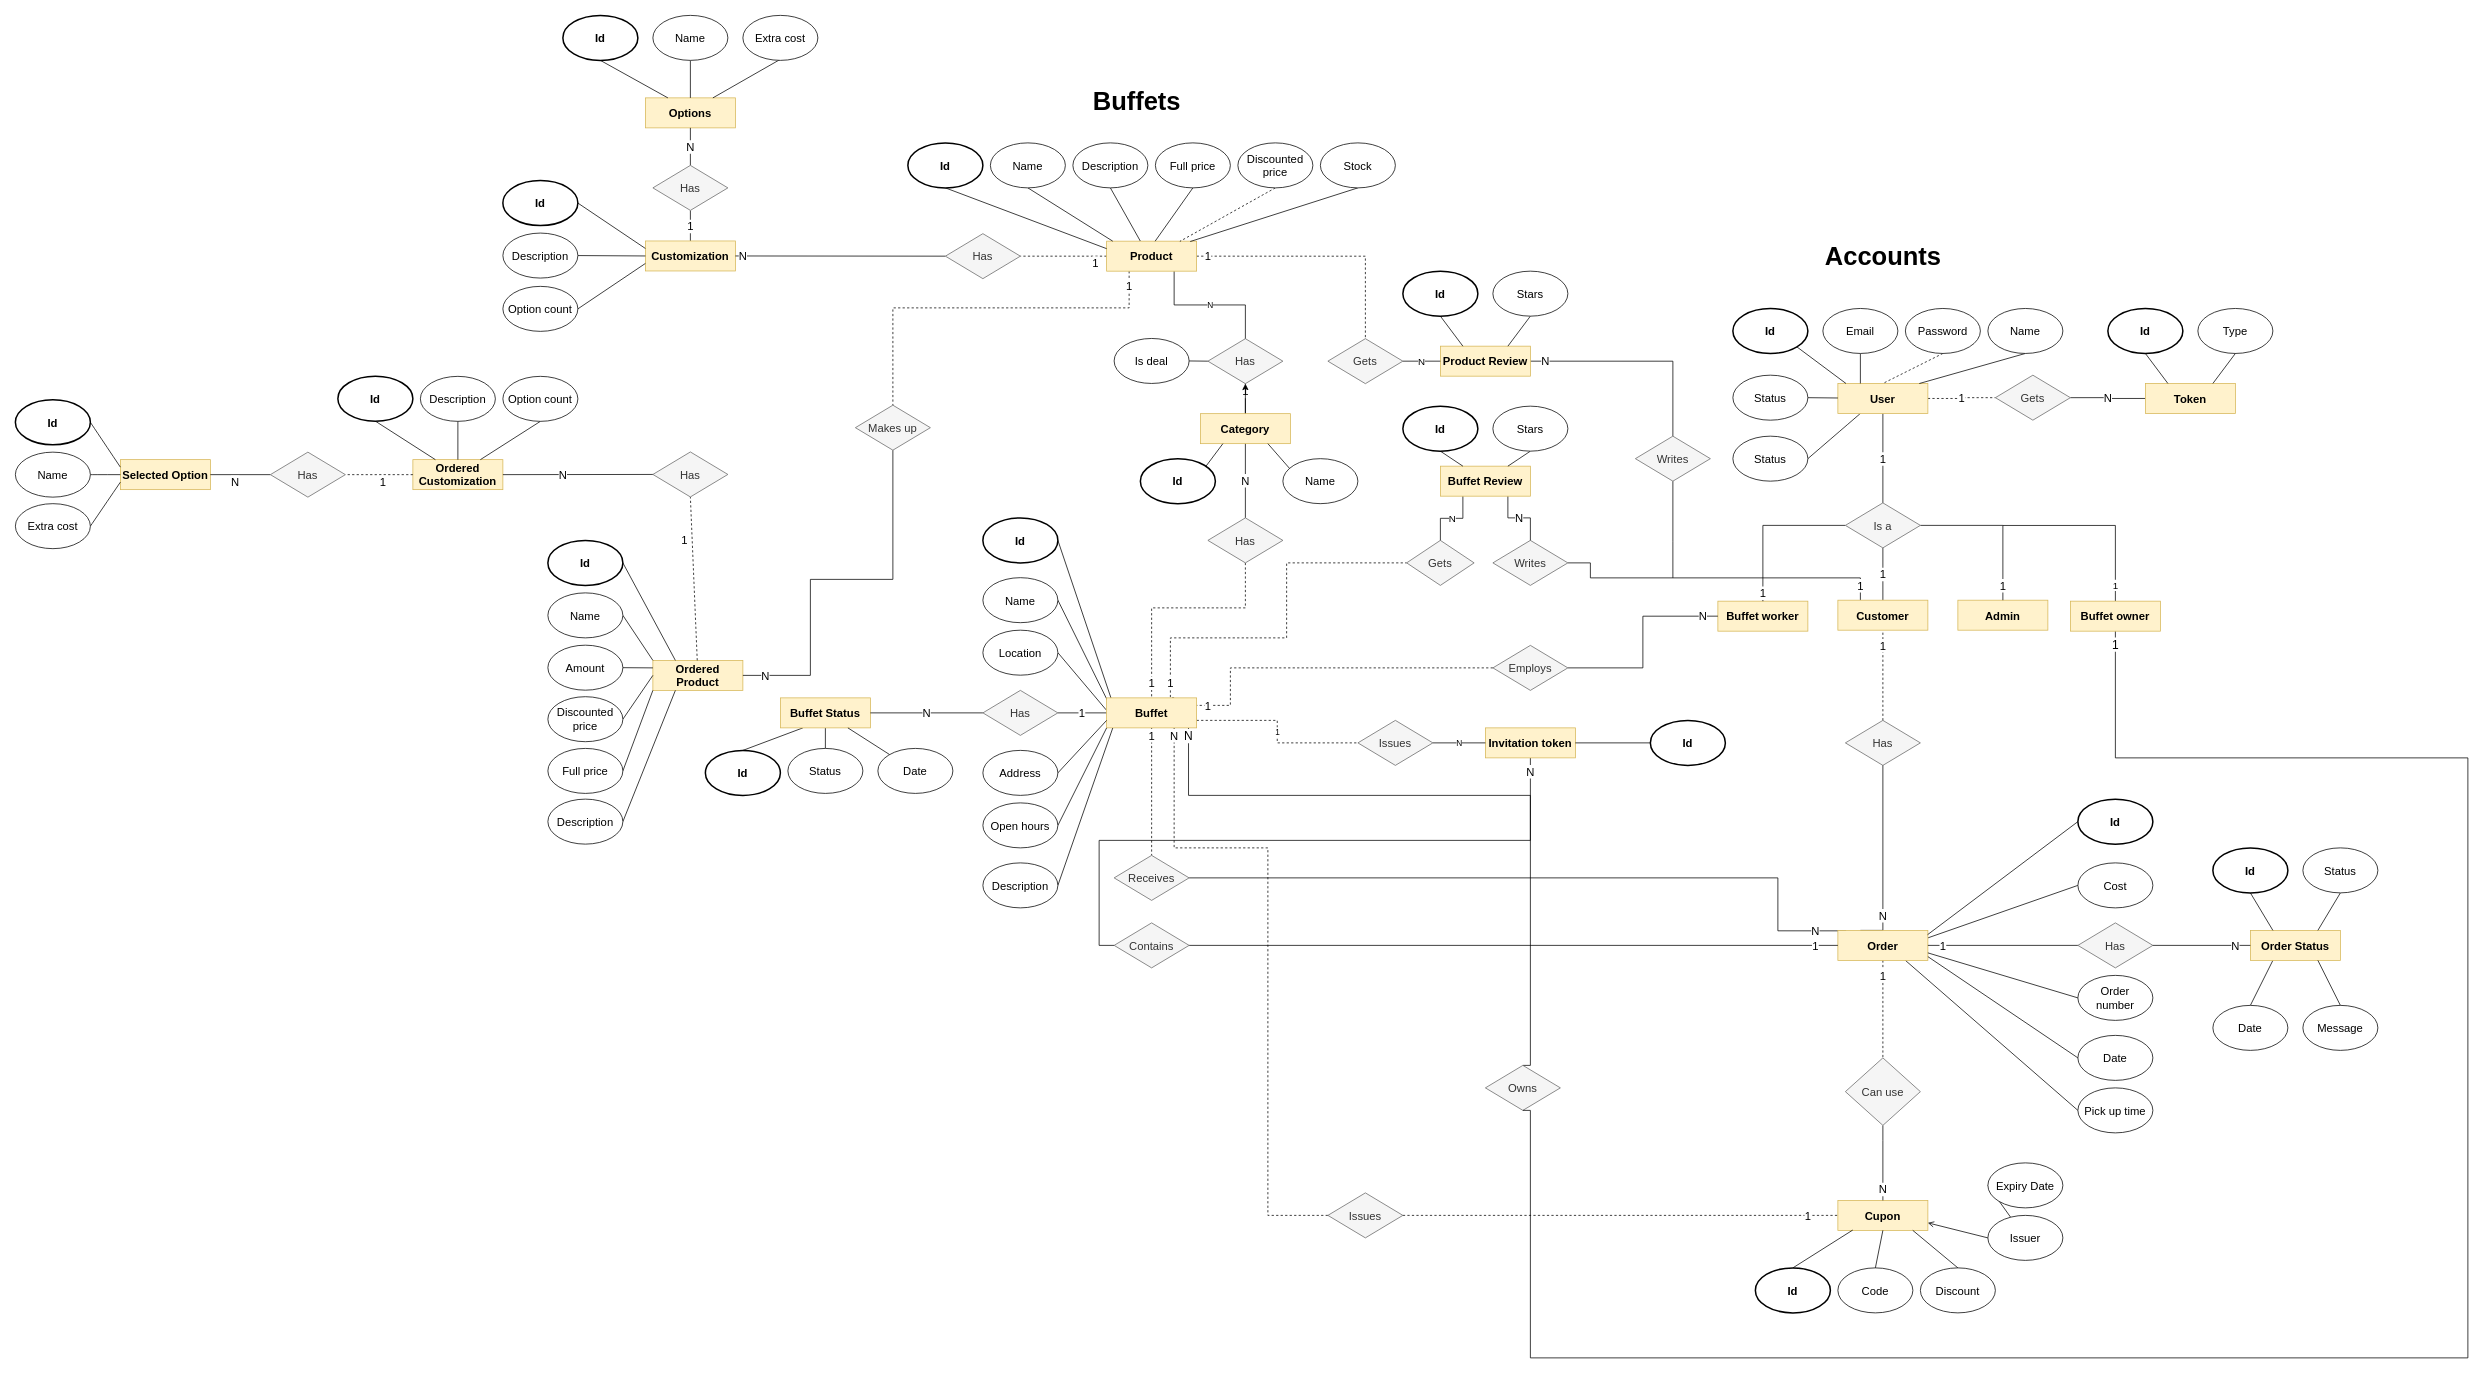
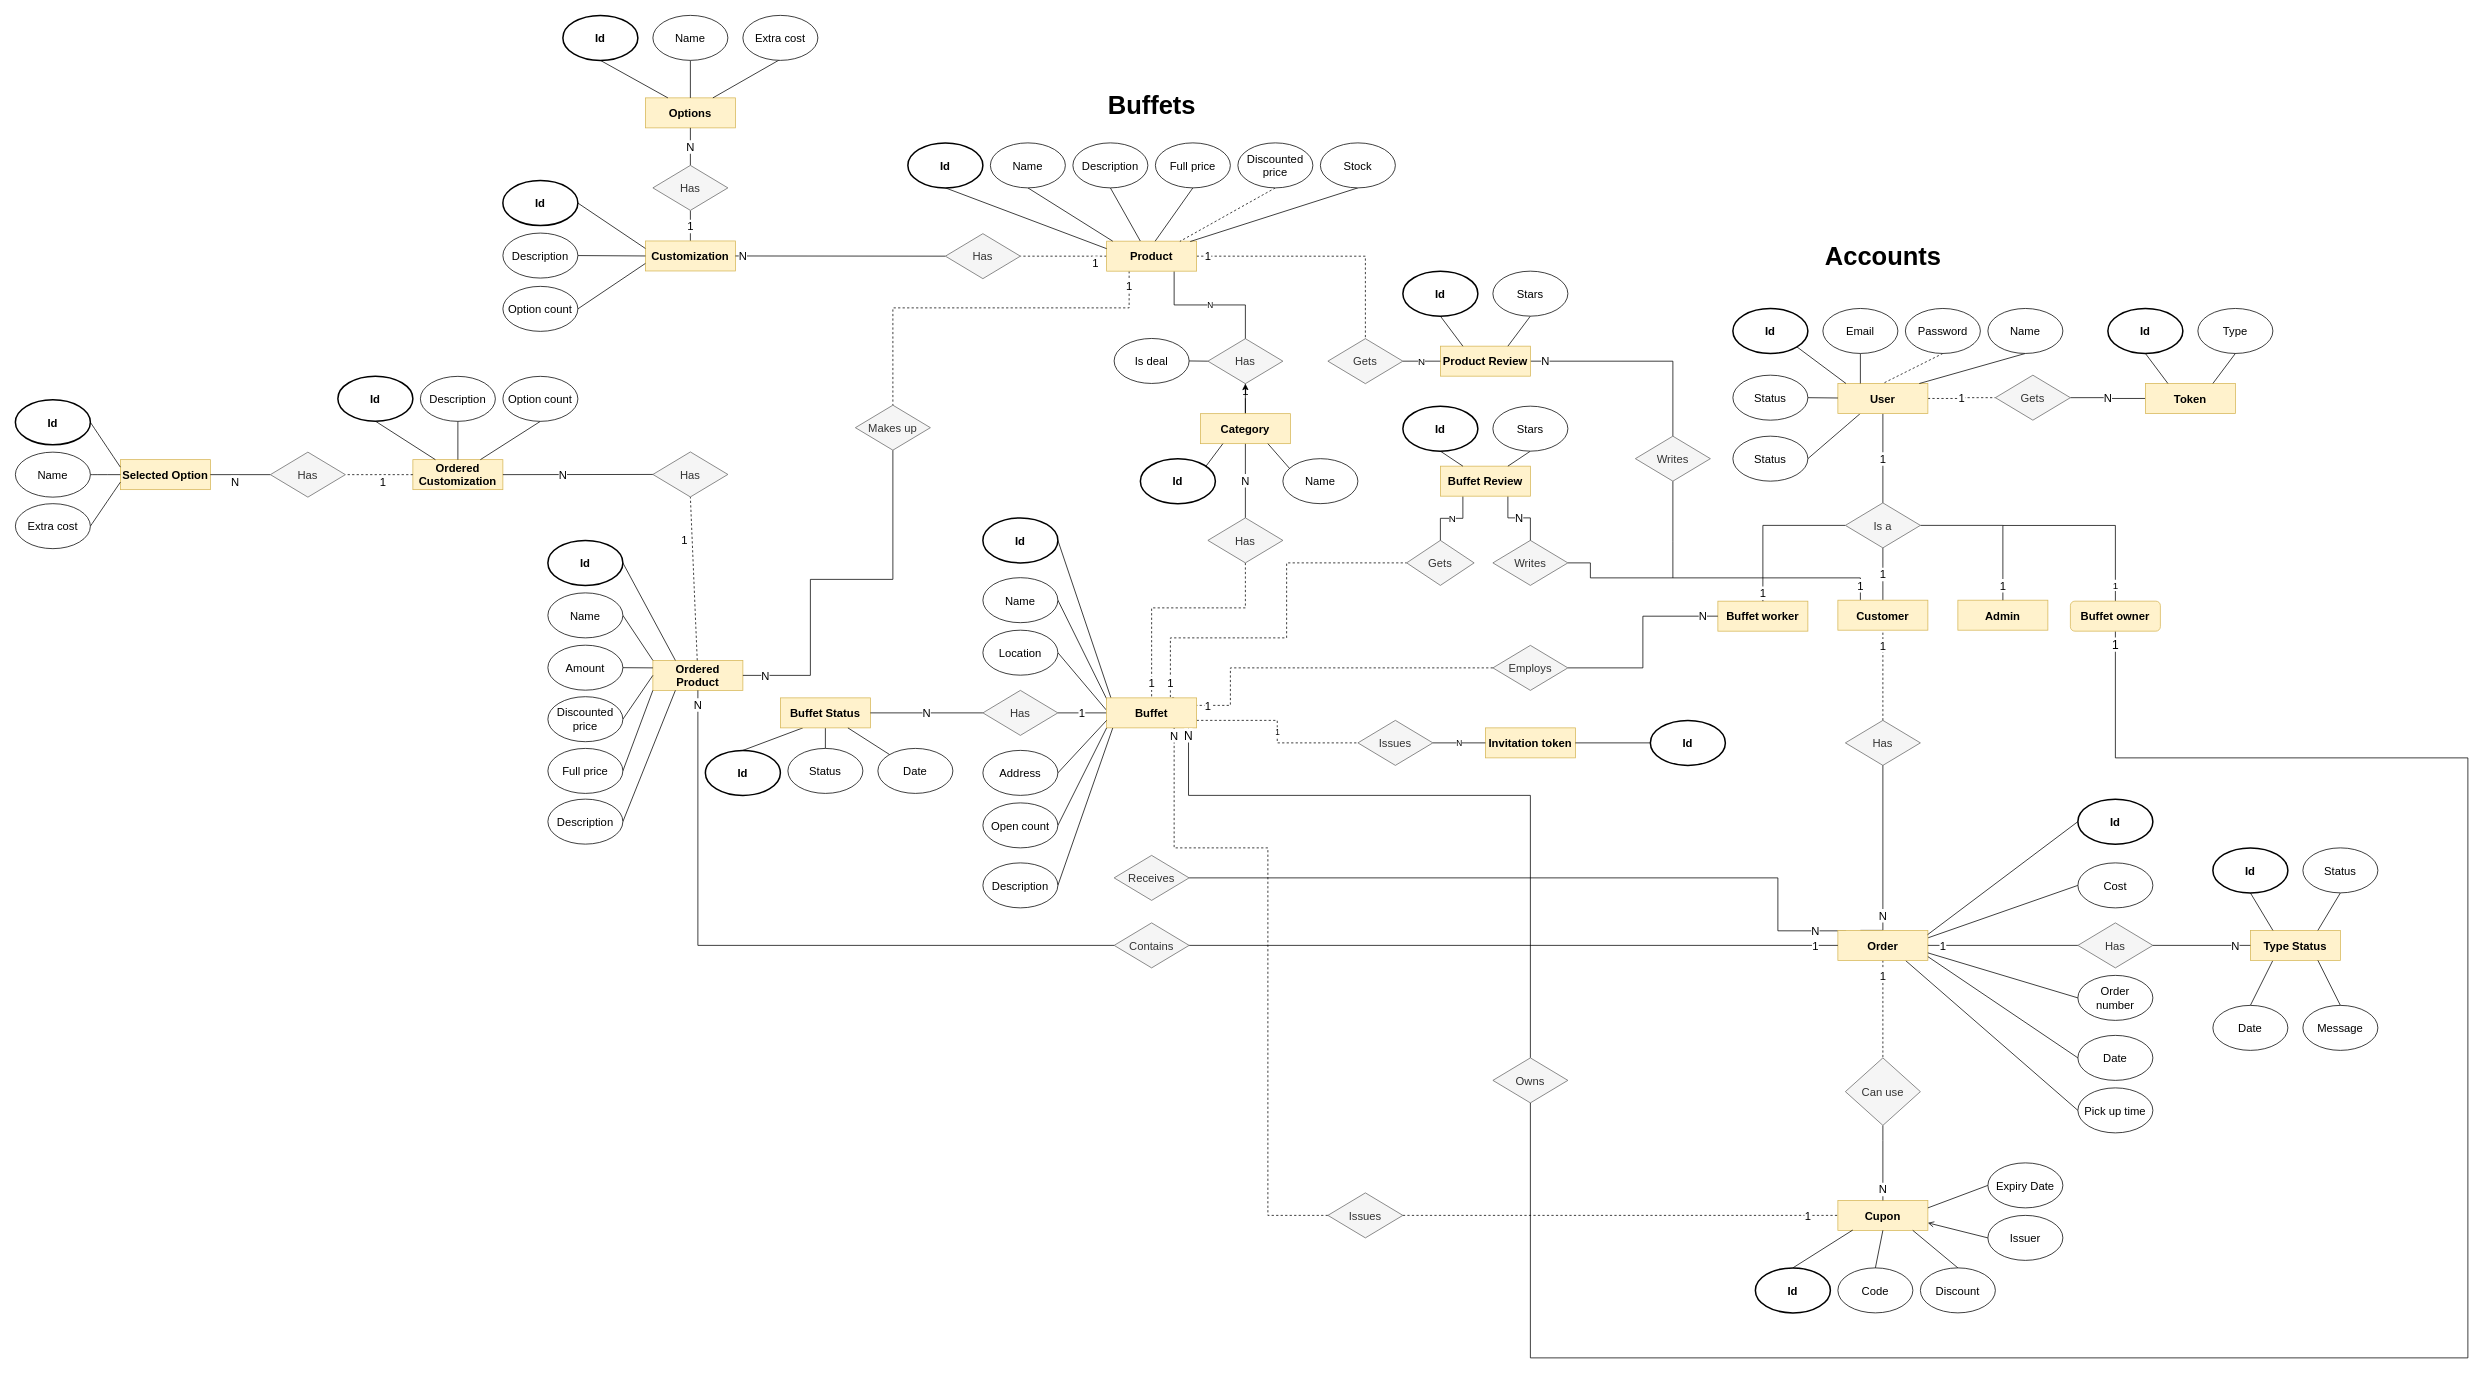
(1137, 102) -> (1152, 105)
(2115, 616) -> (2115, 616)
(1152, 791) -> none
(1020, 825) -> (1020, 825)
(1312, 840) -> (898, 945)
(2295, 945) -> (2295, 945)
(1523, 1088) -> (1530, 1080)
(2005, 1209) -> (1958, 1197)
